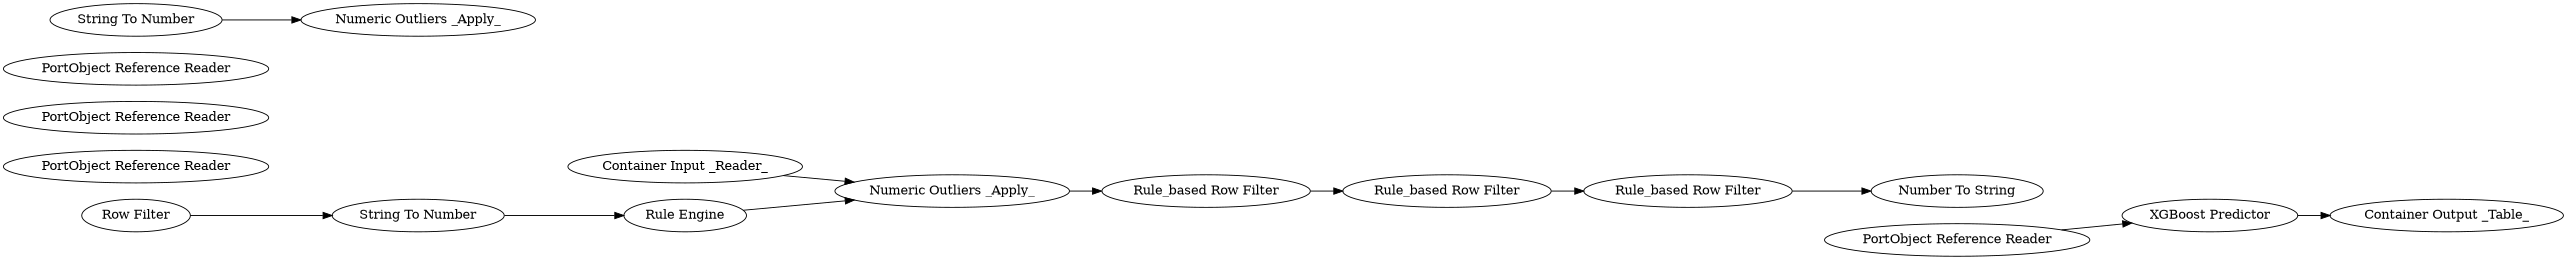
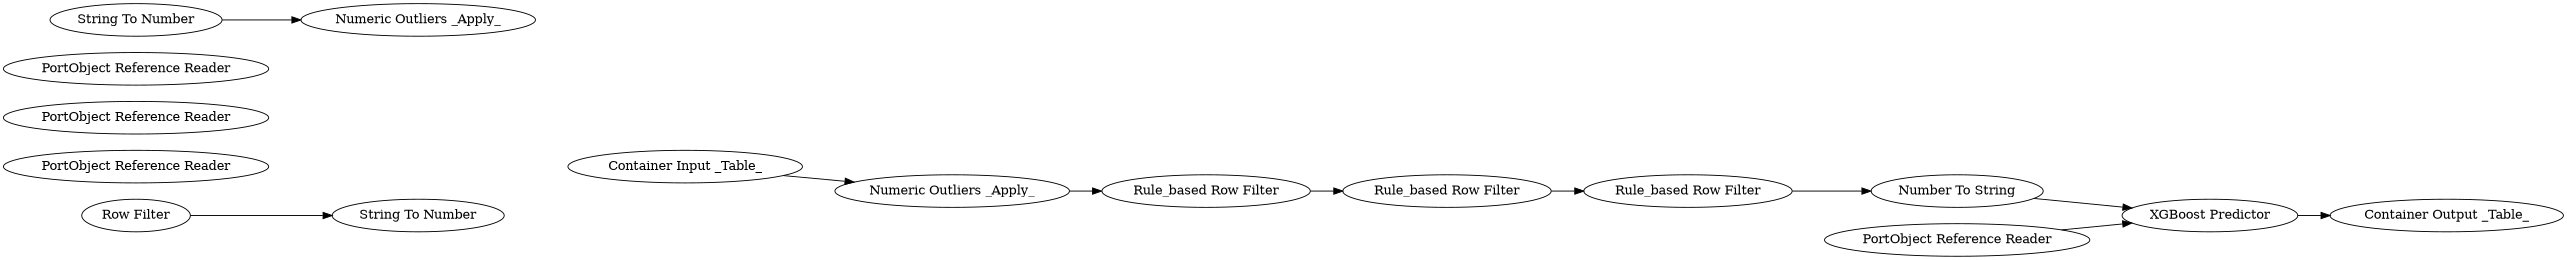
(685, 167) -> (685, 167)
none -> (2078, 203)
(685, 216) -> none
